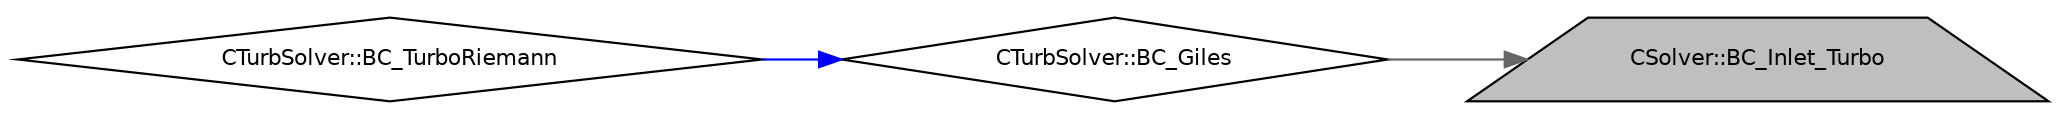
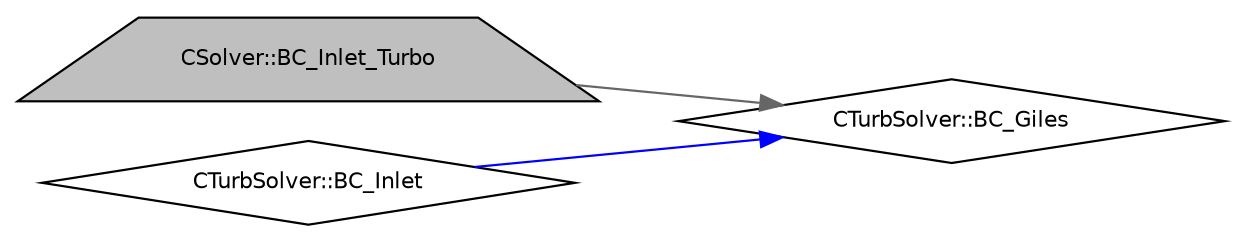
(390, 59) -> (308, 183)
(1446, 59) -> (668, 94)
